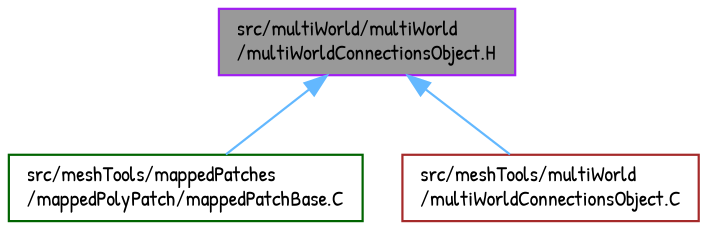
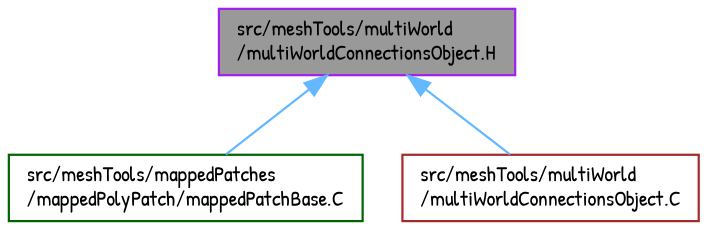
(367, 42) -> (367, 42)
